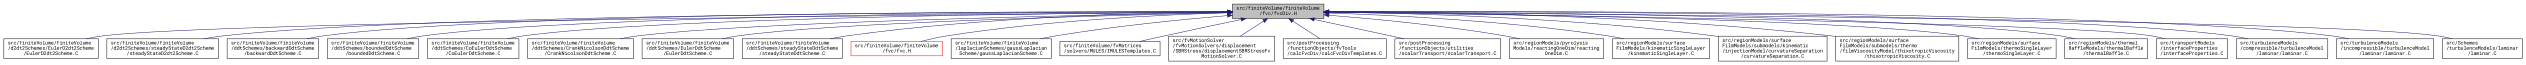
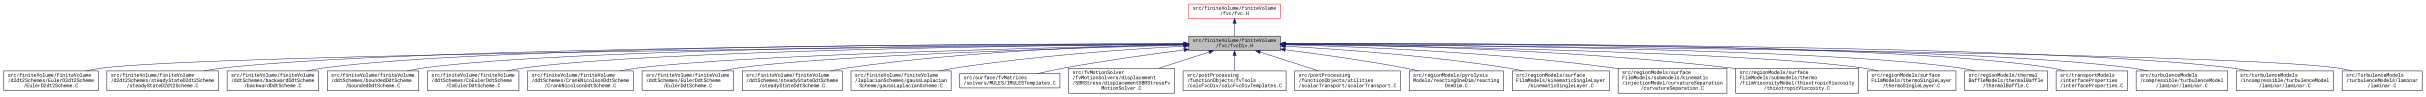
(1073, 21) -> (1235, 30)
(1110, 49) -> (1010, 81)
(2482, 49) -> (2382, 81)
